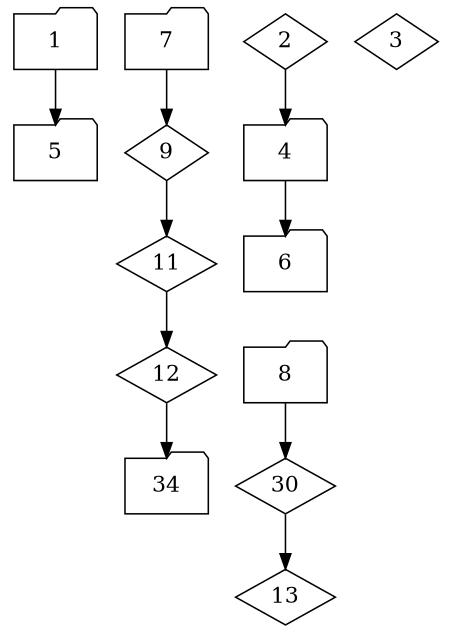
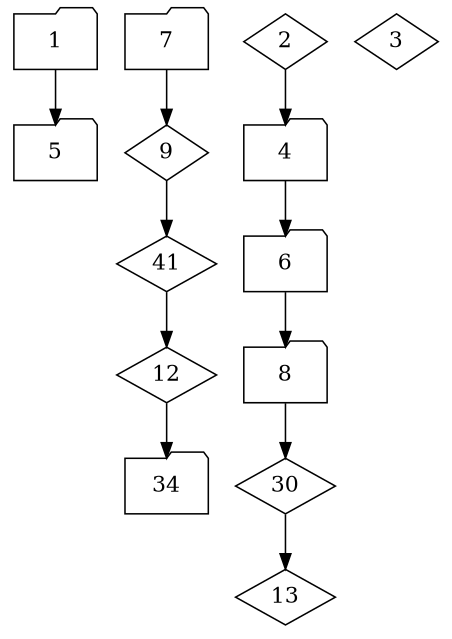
(167, 264) -> (167, 264)
none -> (285, 312)
